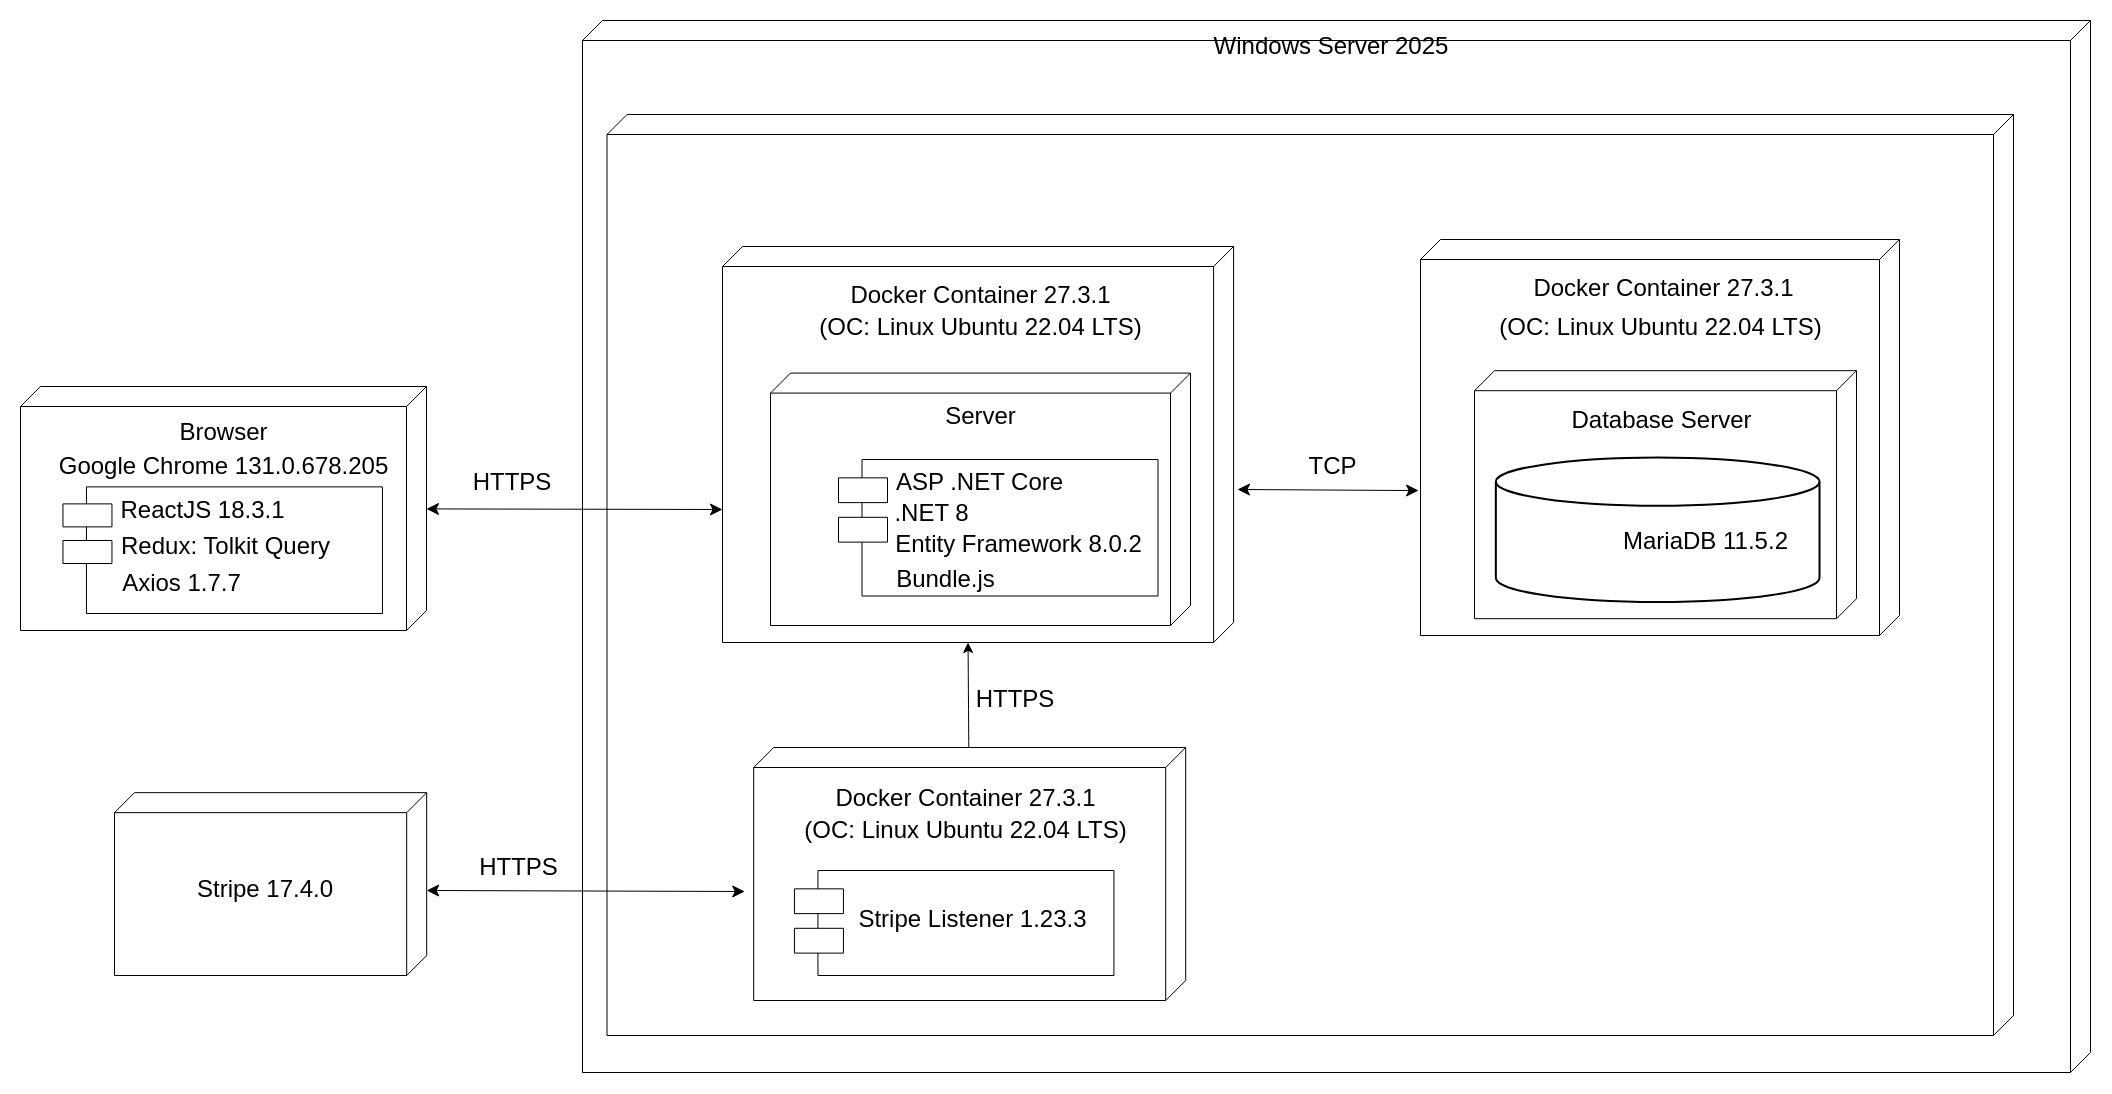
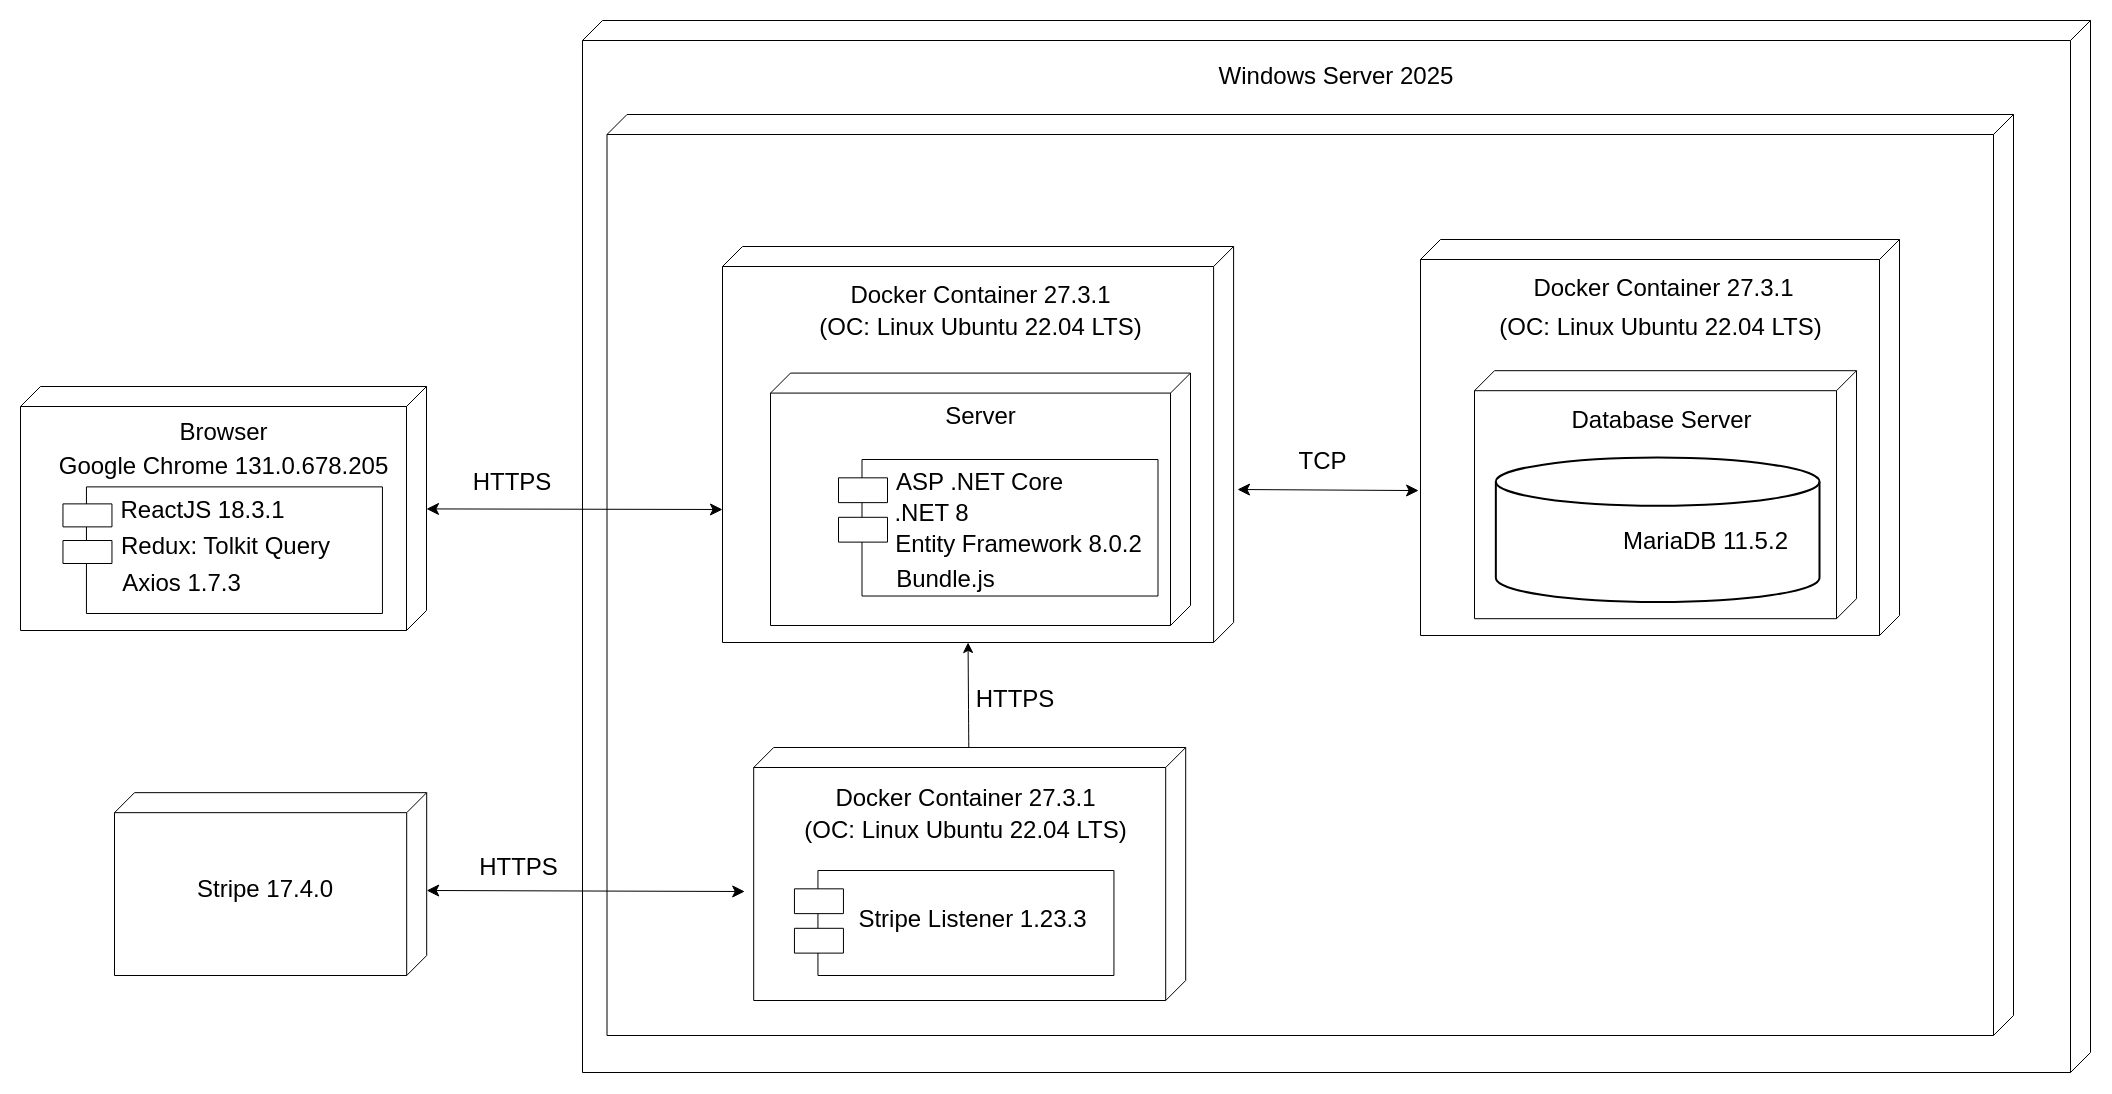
(1332, 47) -> (1337, 77)
(1333, 467) -> (1323, 462)
(182, 584) -> (182, 584)
